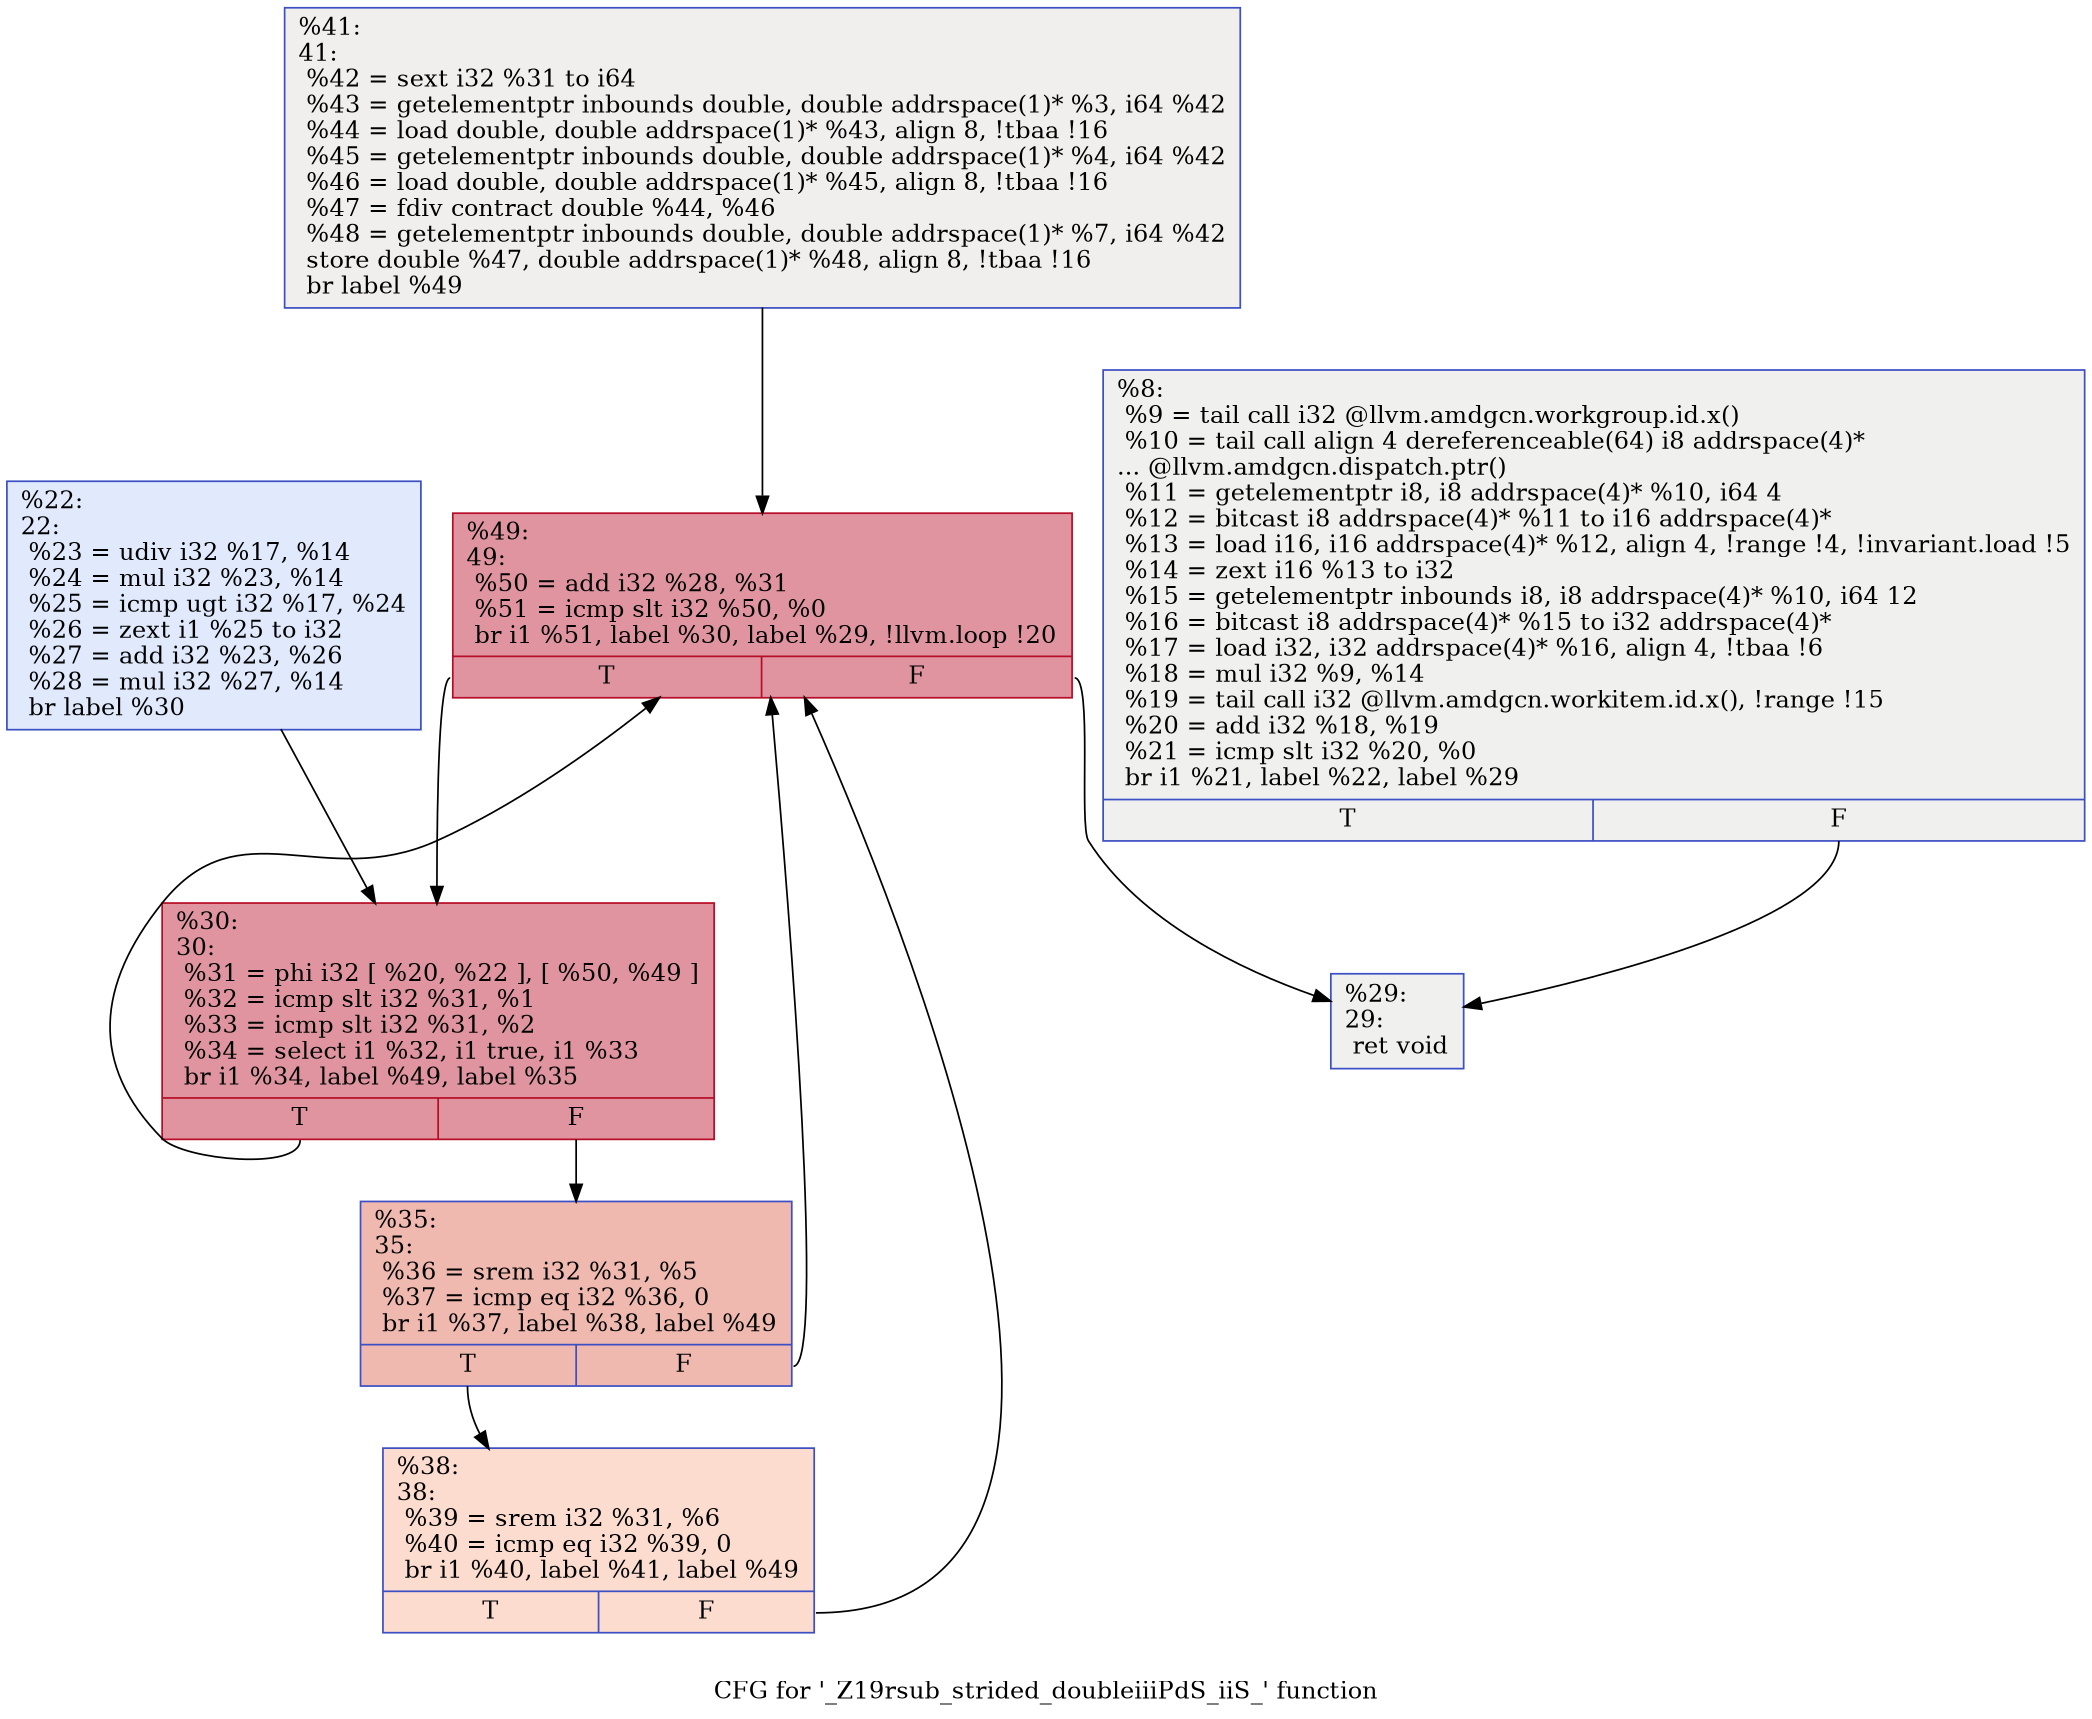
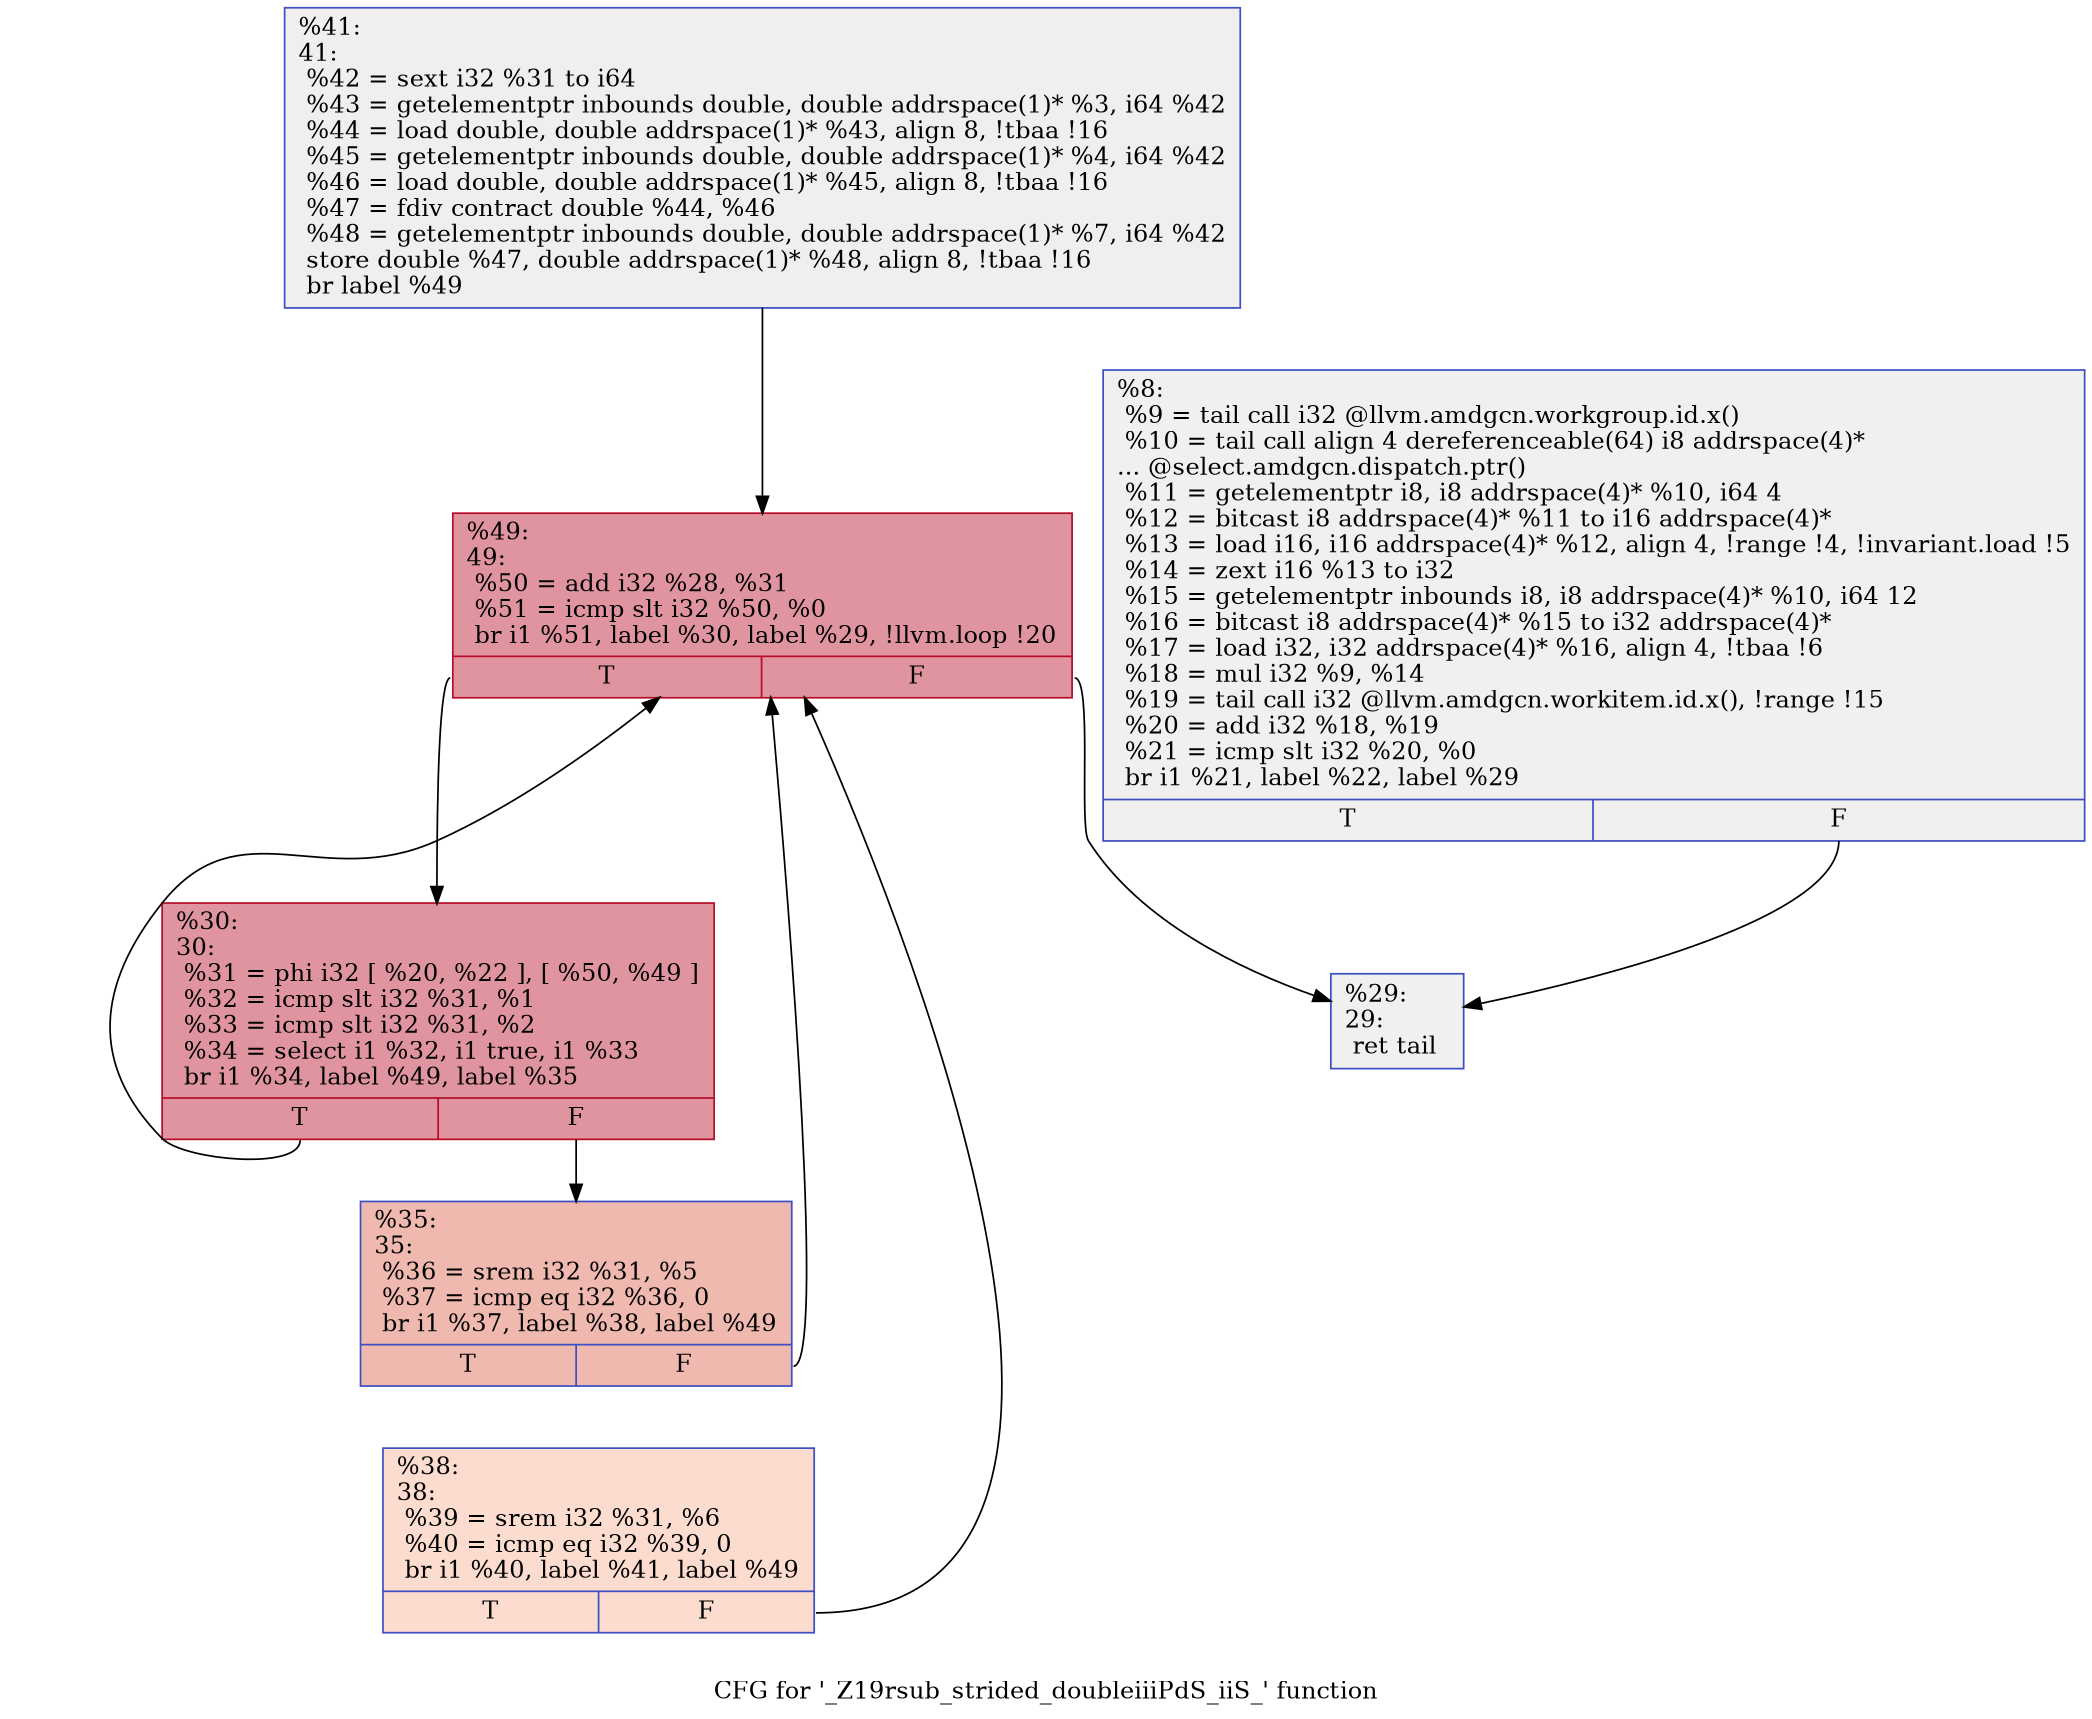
(1312, 467) -> (1322, 467)
(214, 605) -> none
(1397, 1046) -> (1391, 1046)
(471, 1411) -> none
